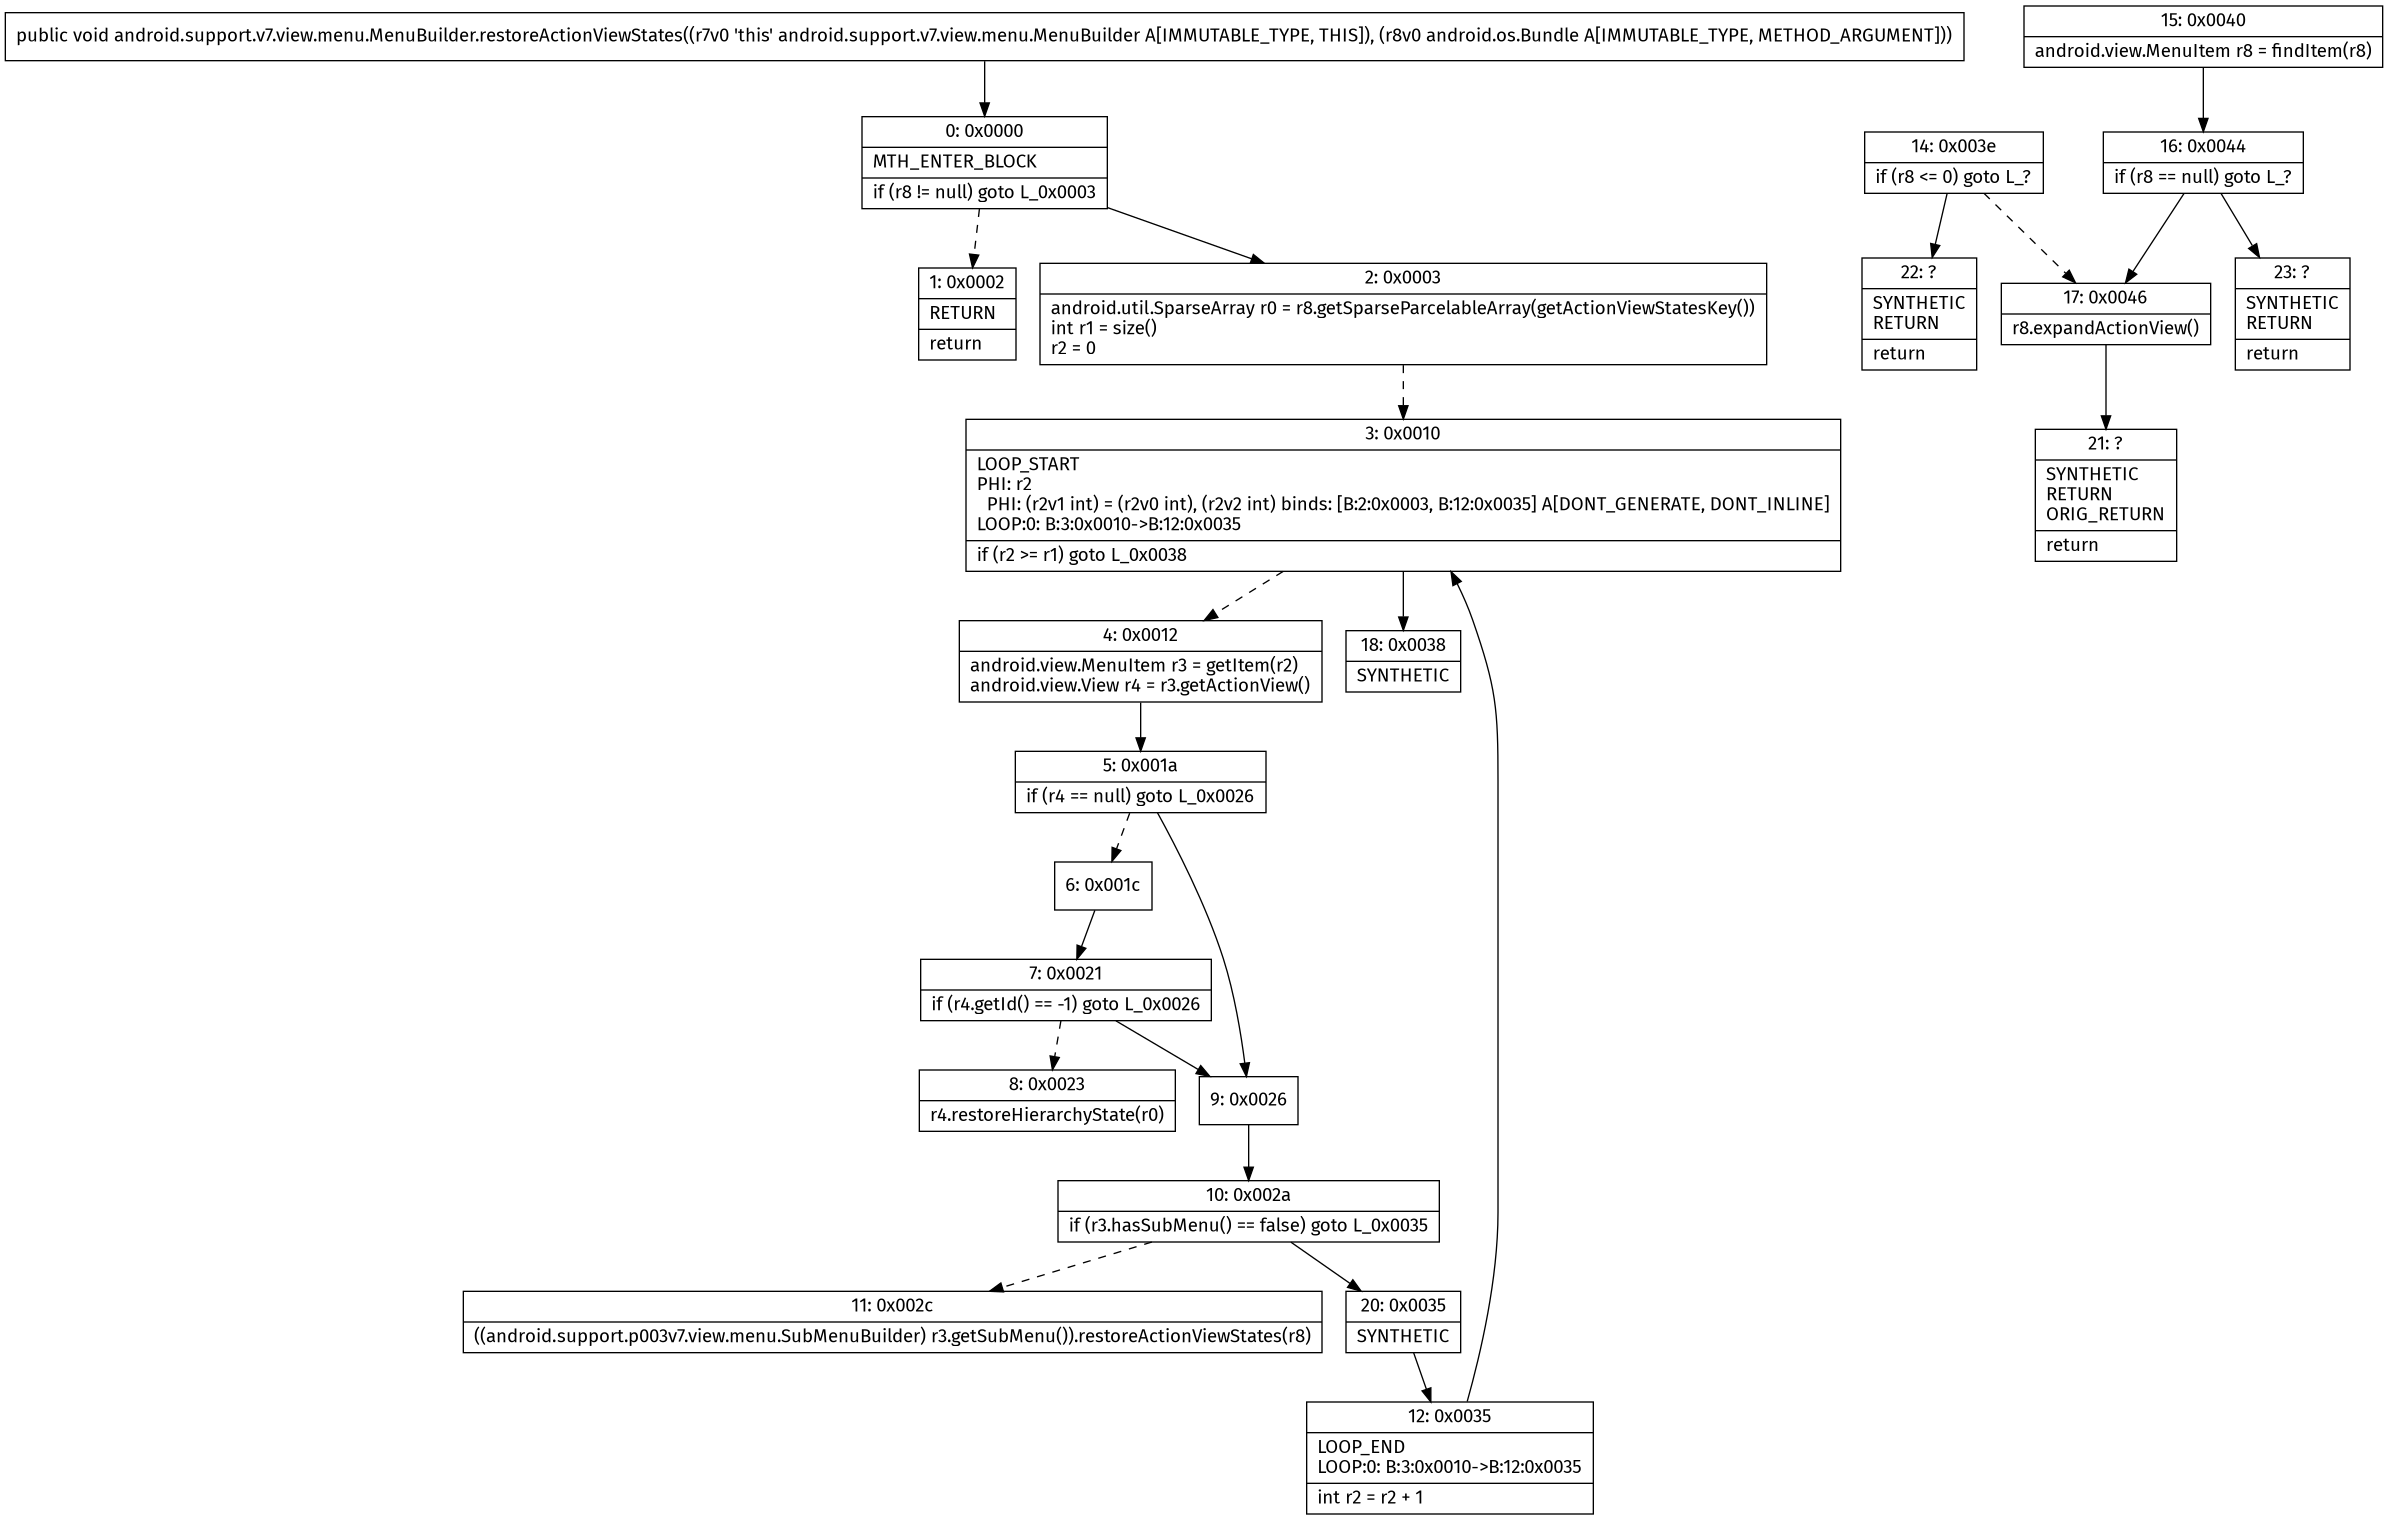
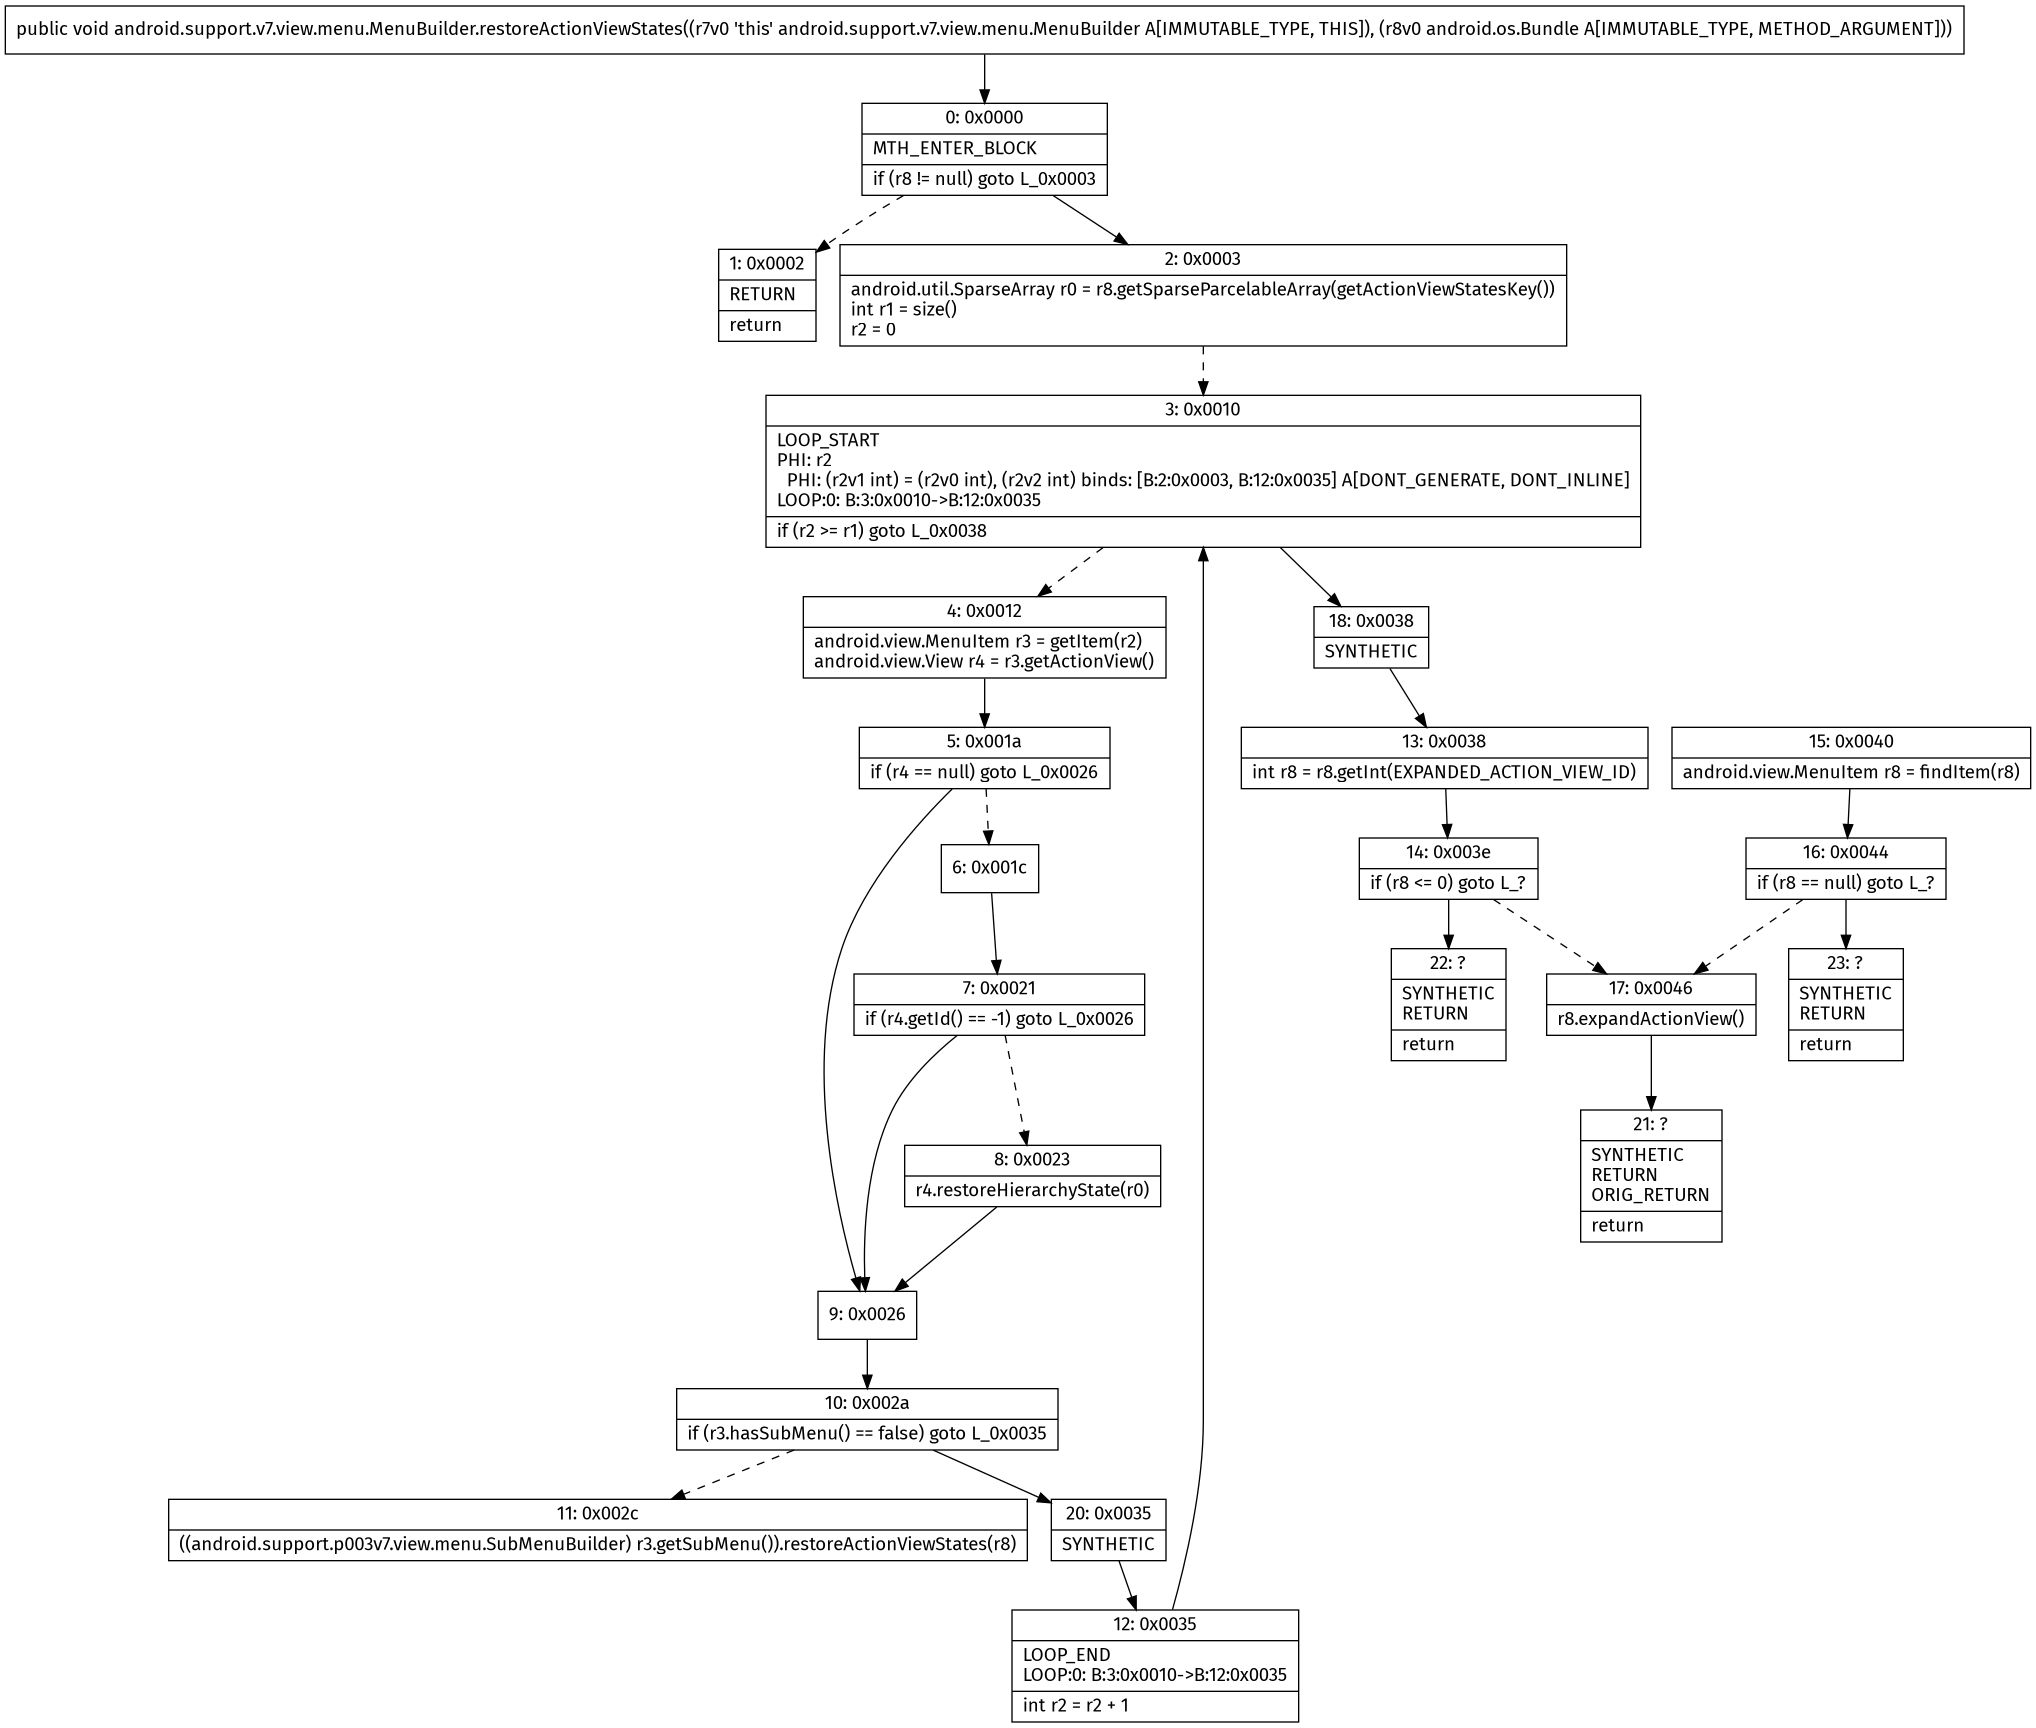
(2159, 232) -> (1754, 933)
none -> (1445, 758)
none -> (951, 1245)
